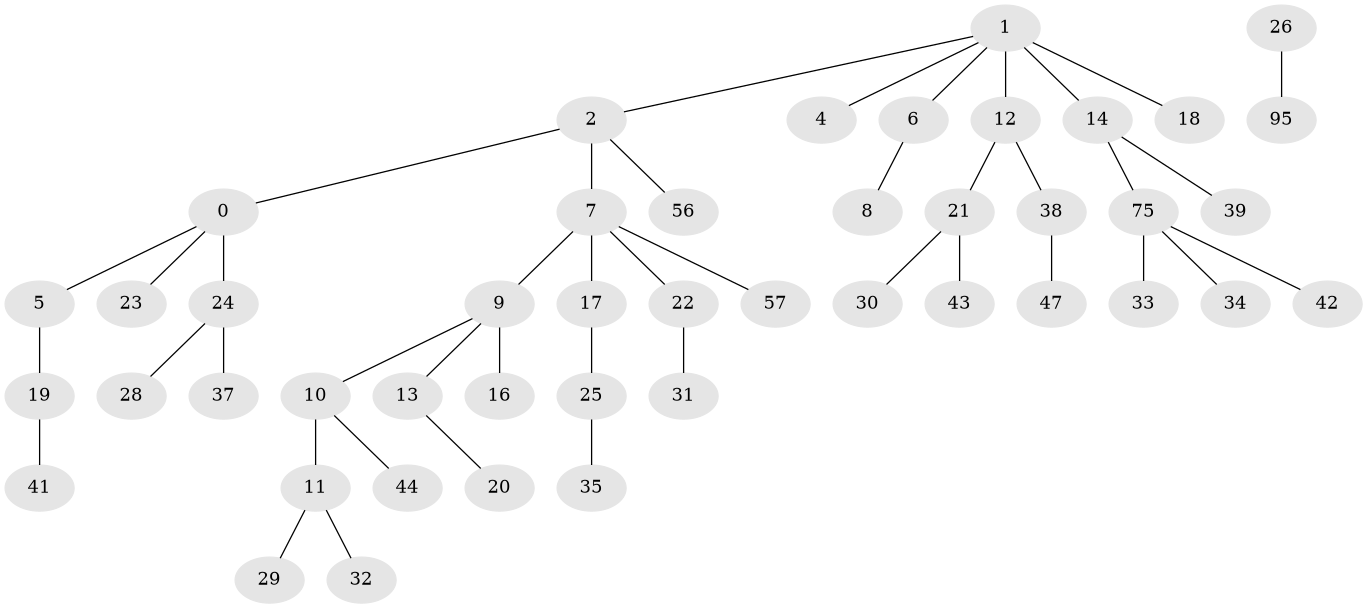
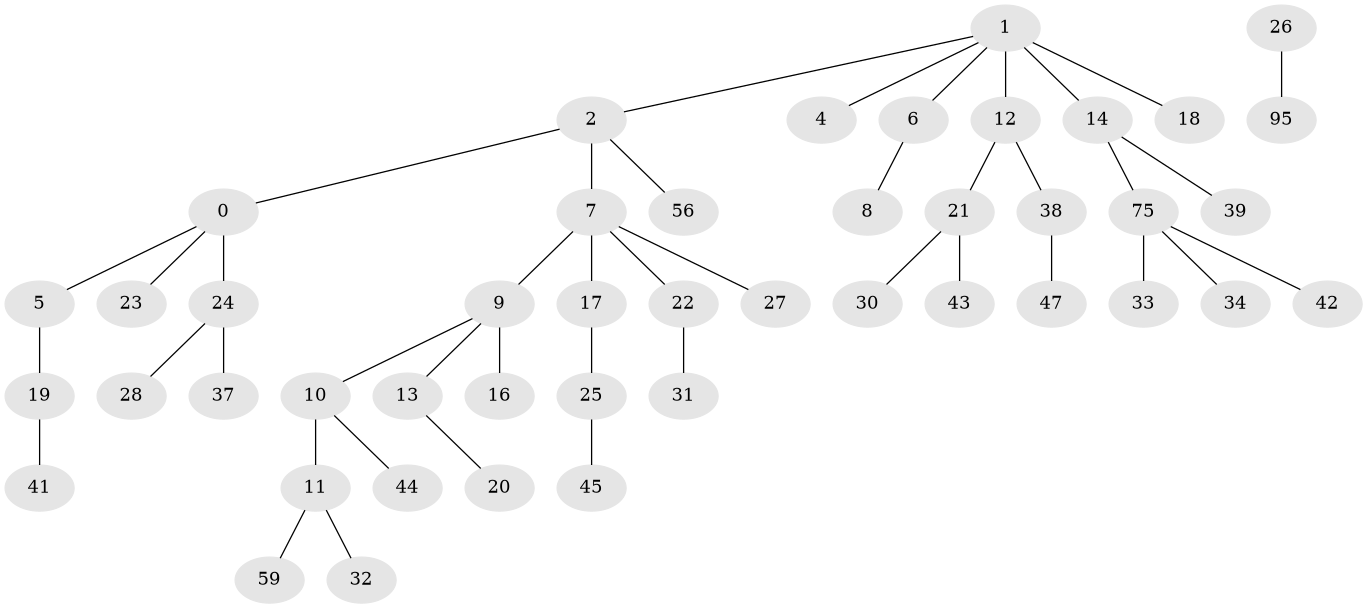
(776, 304) -> (776, 304)
(592, 488) -> (592, 488)
(270, 580) -> (270, 580)
